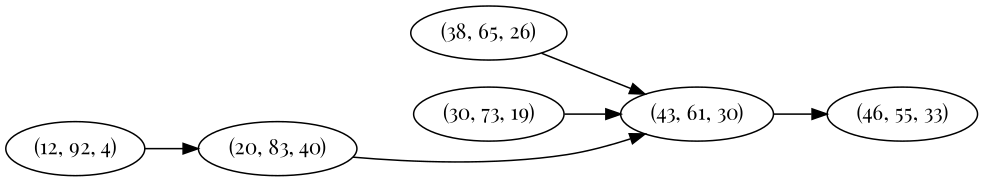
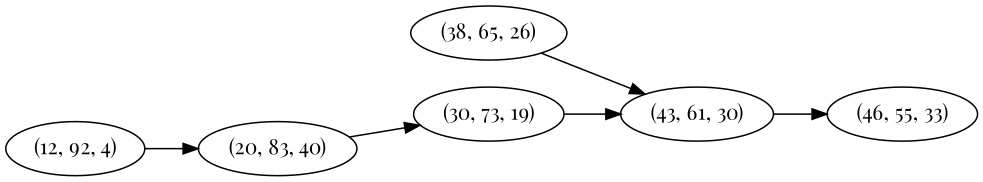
(493, 161) -> (377, 132)
